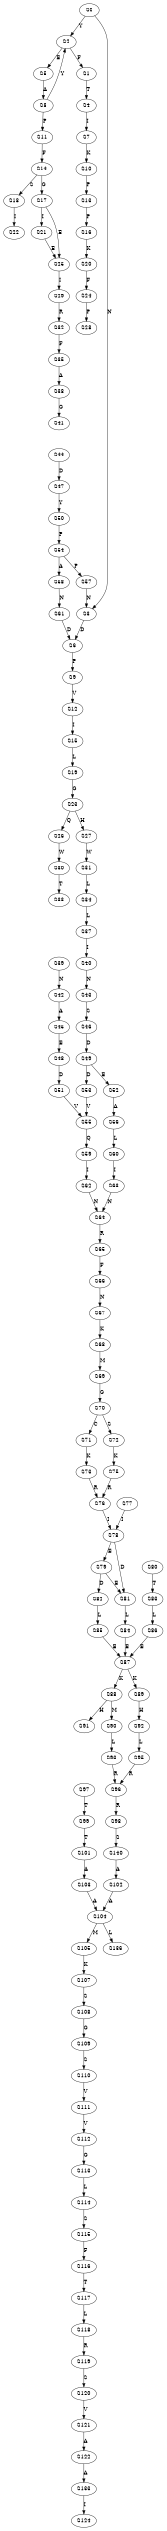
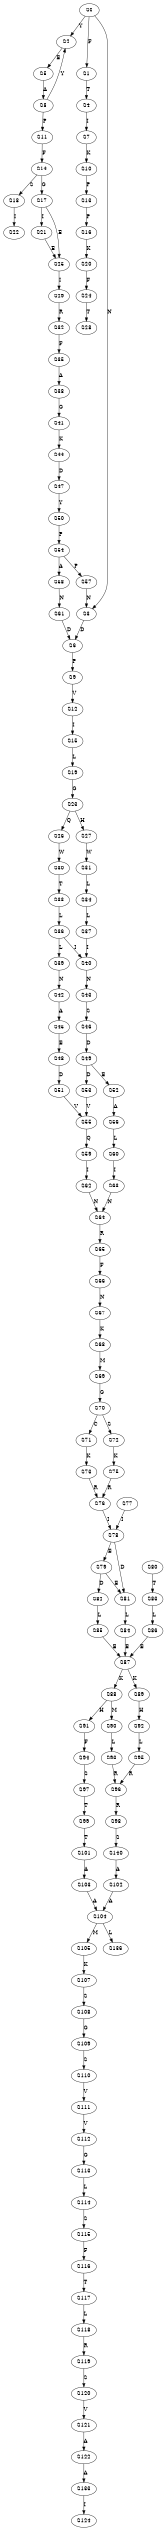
(75, 56) -> (88, 40)
(88, 312) -> (88, 312)
none -> (59, 437)
none -> (59, 932)
none -> (84, 1758)
